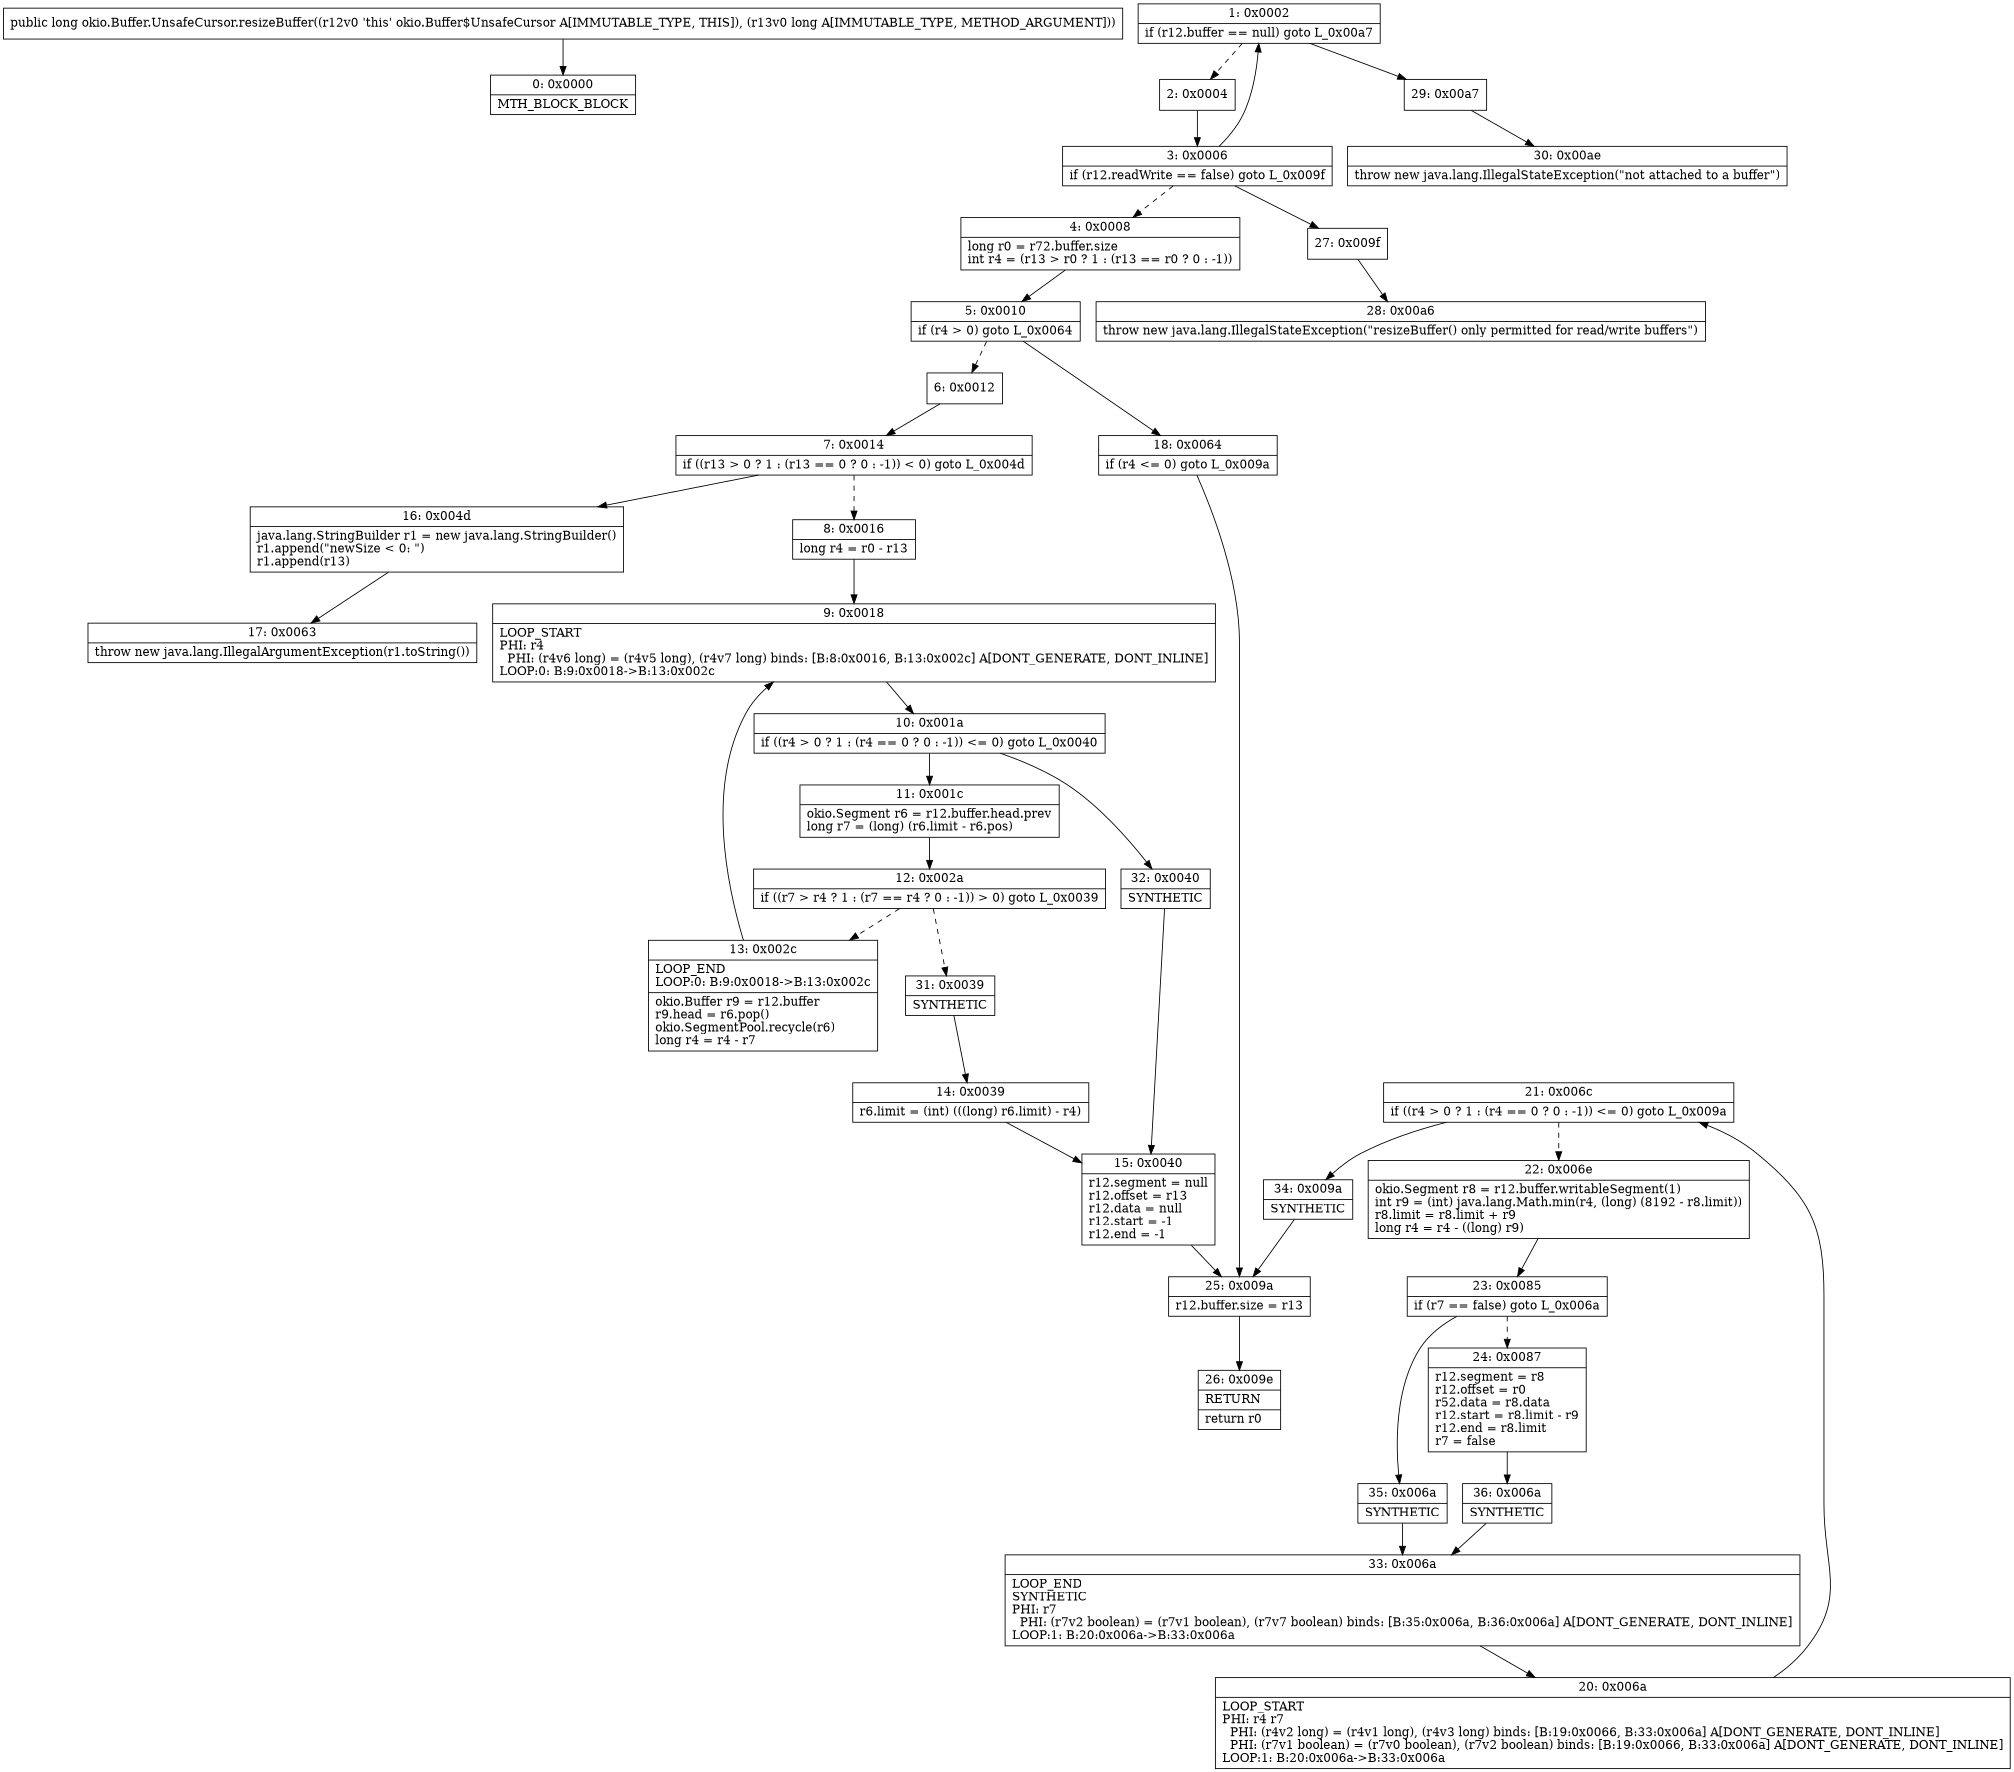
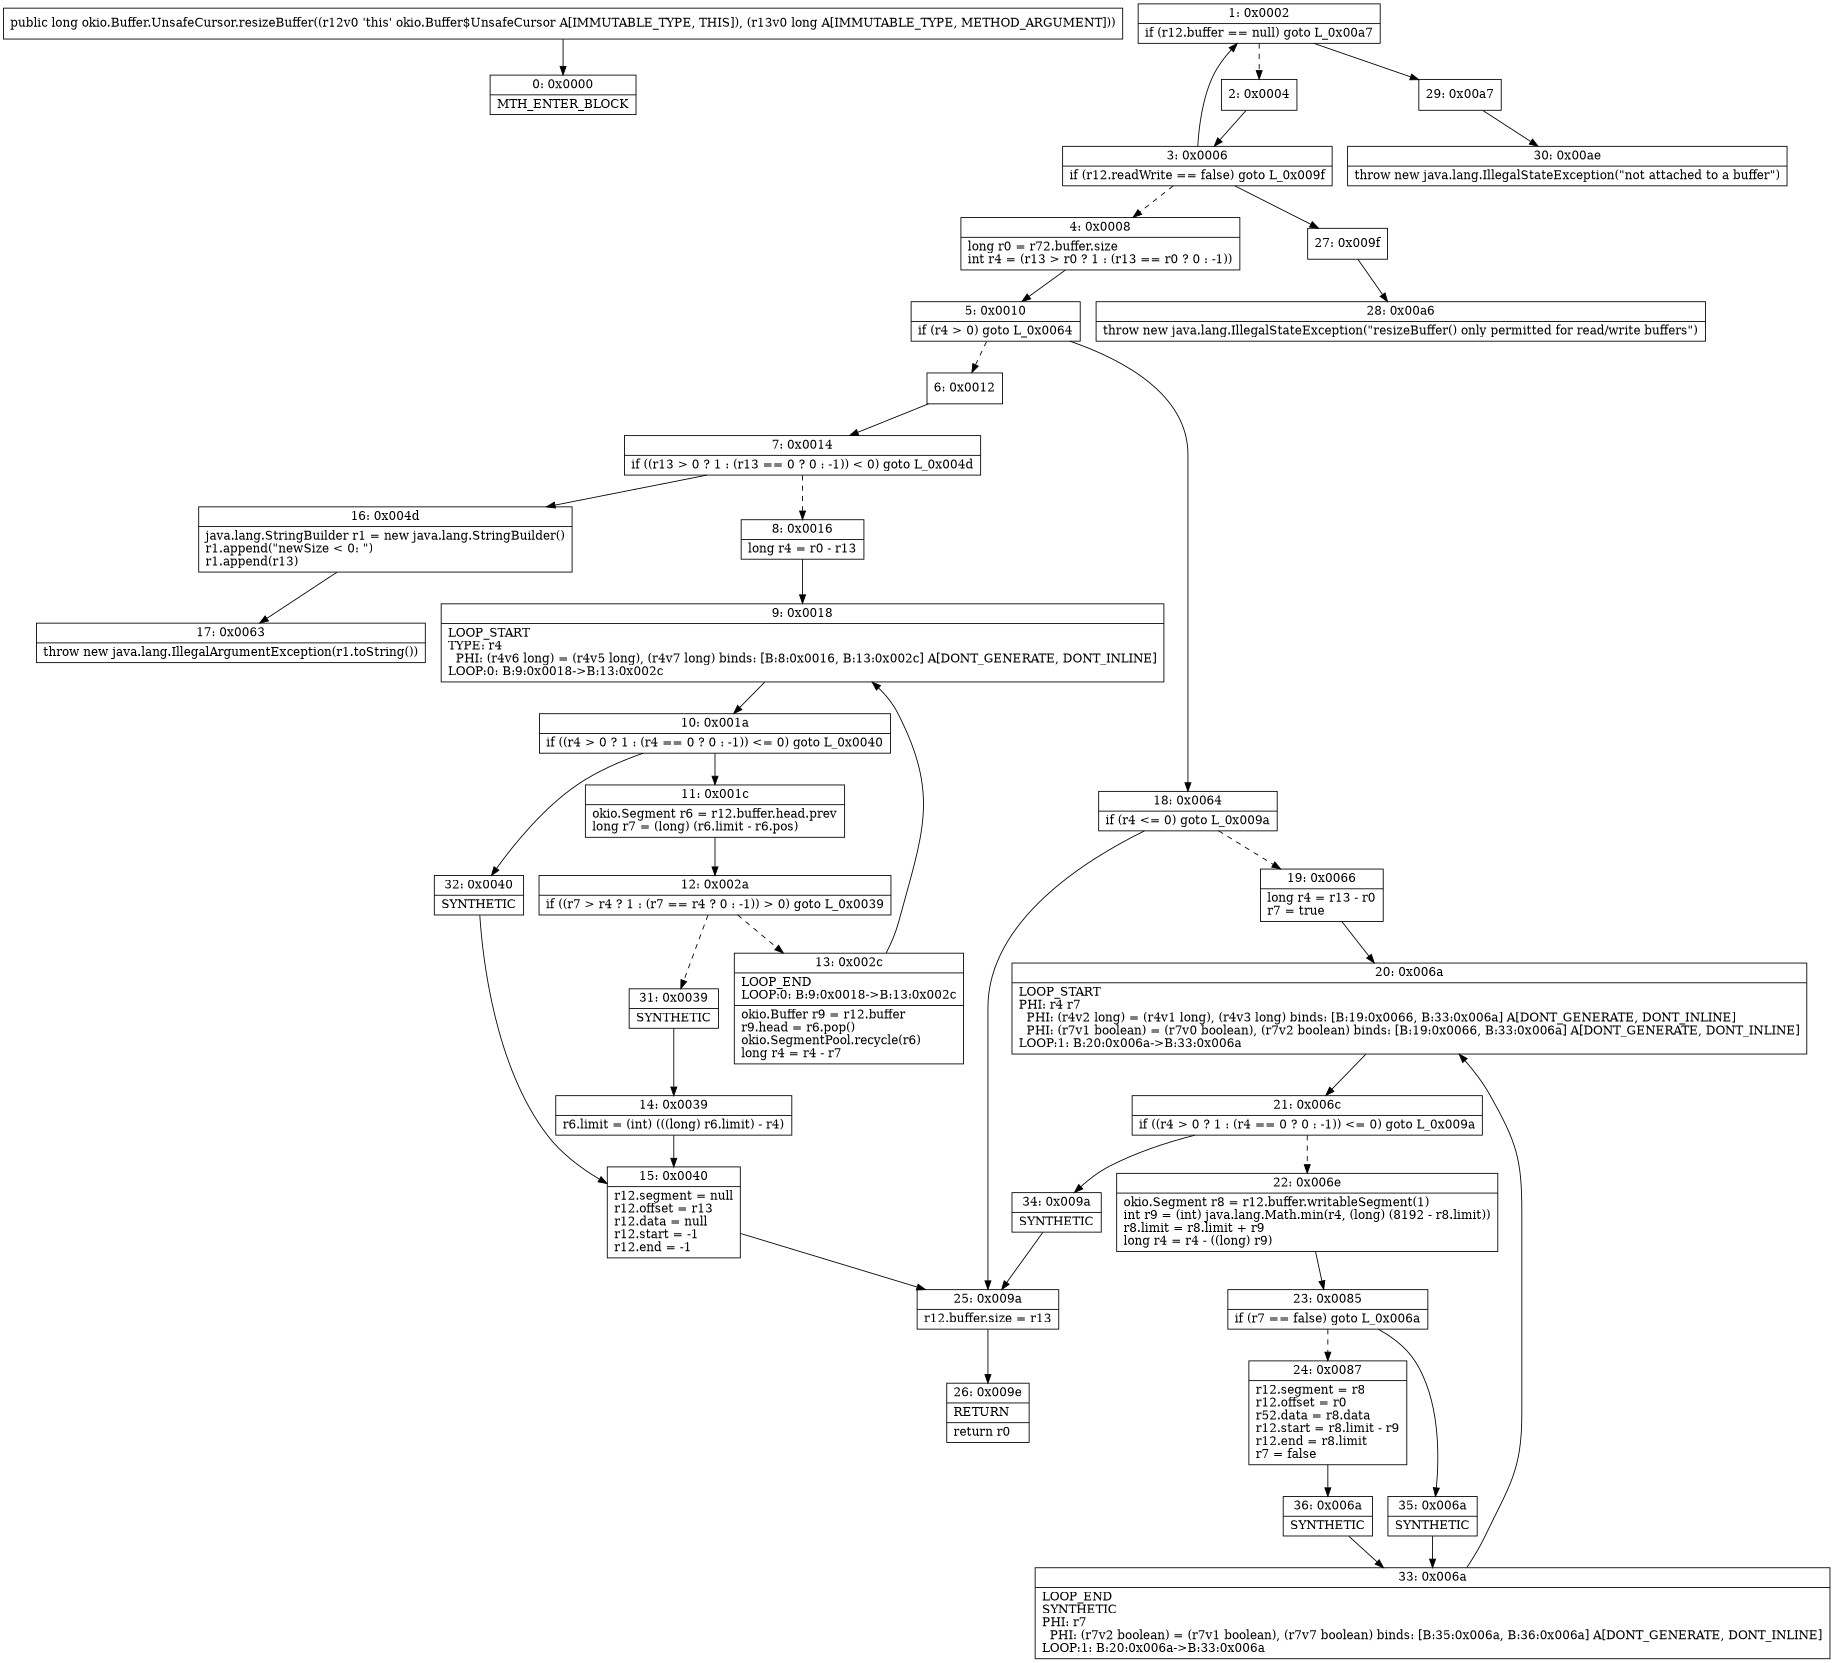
(563, 104) -> (563, 104)
(524, 646) -> (477, 646)
none -> (1322, 895)
